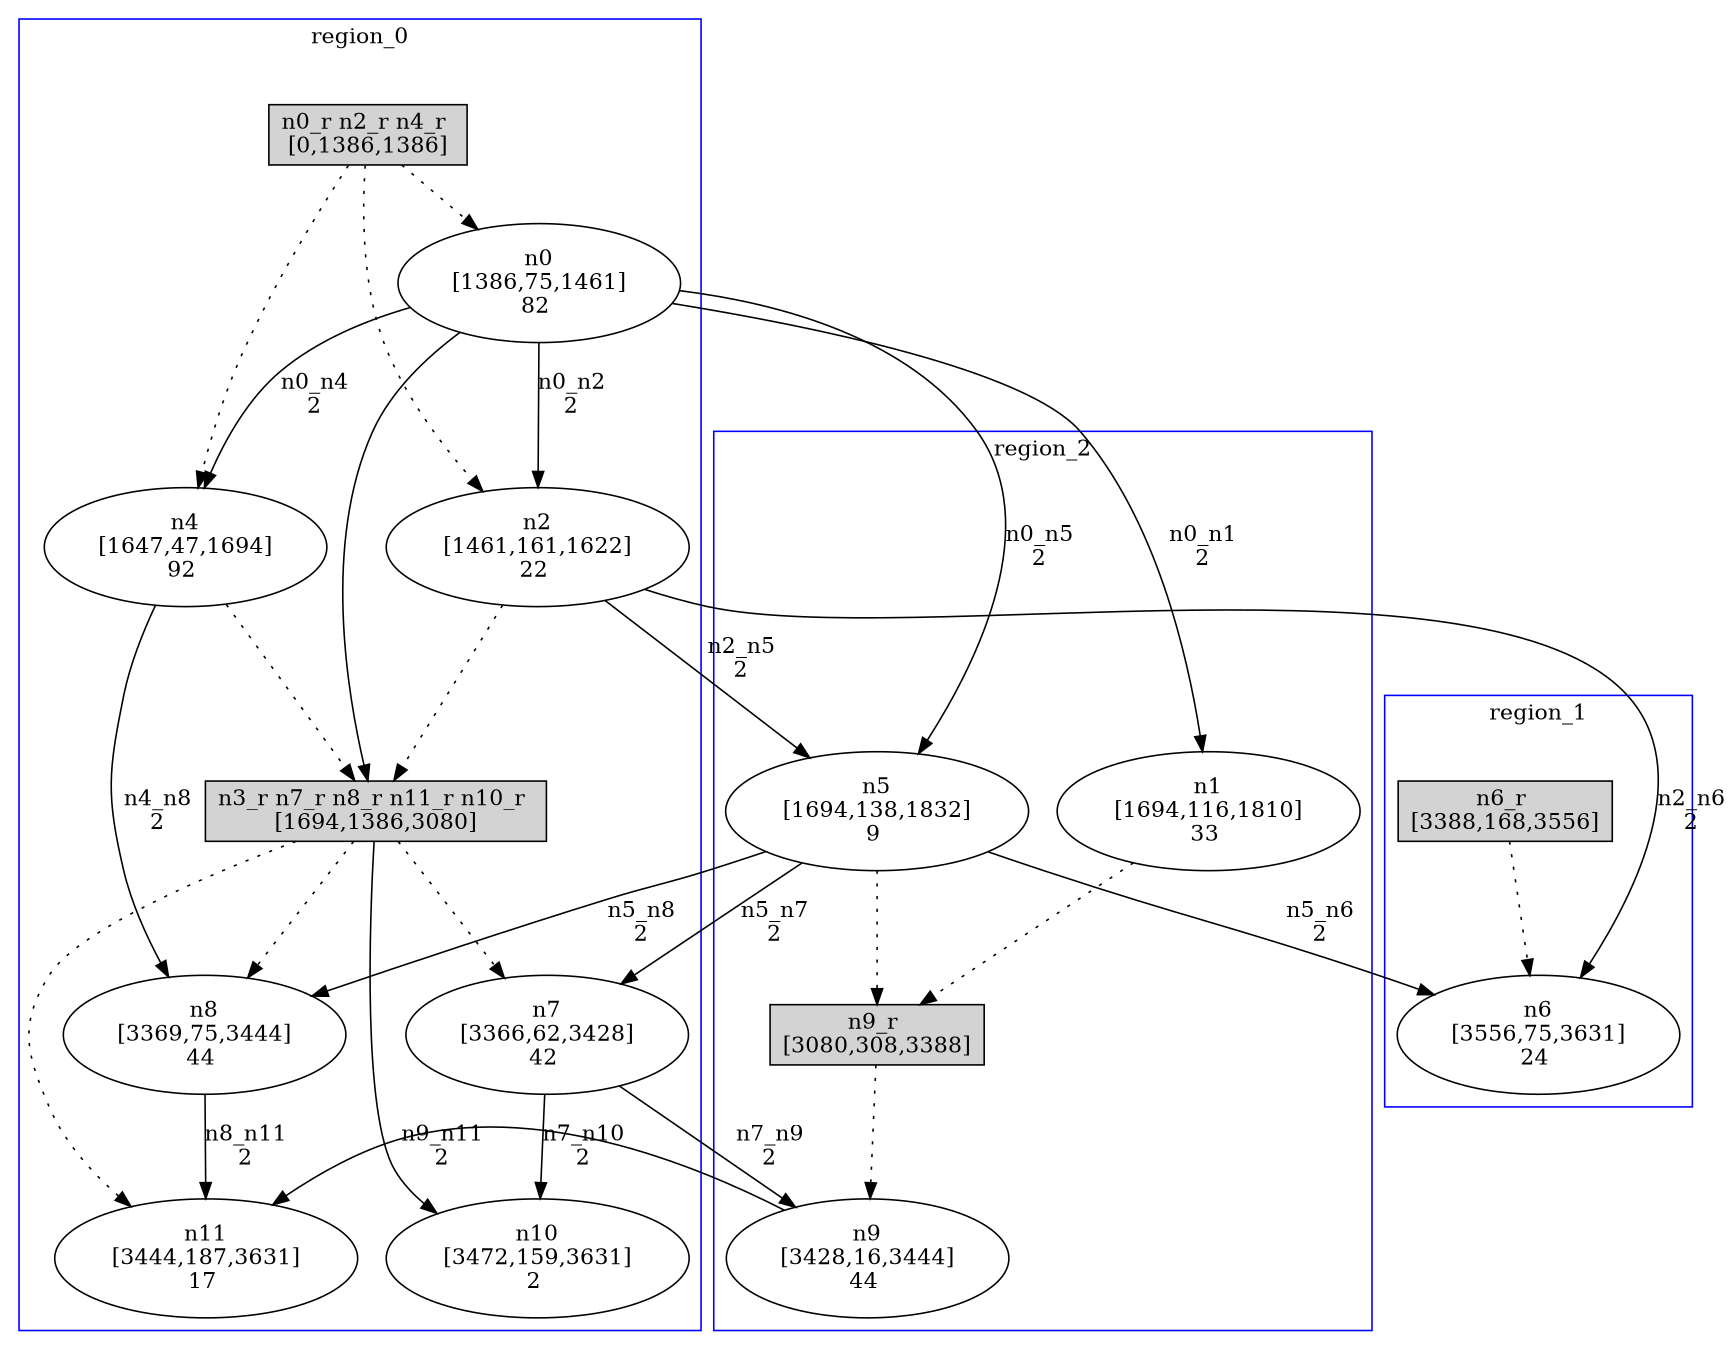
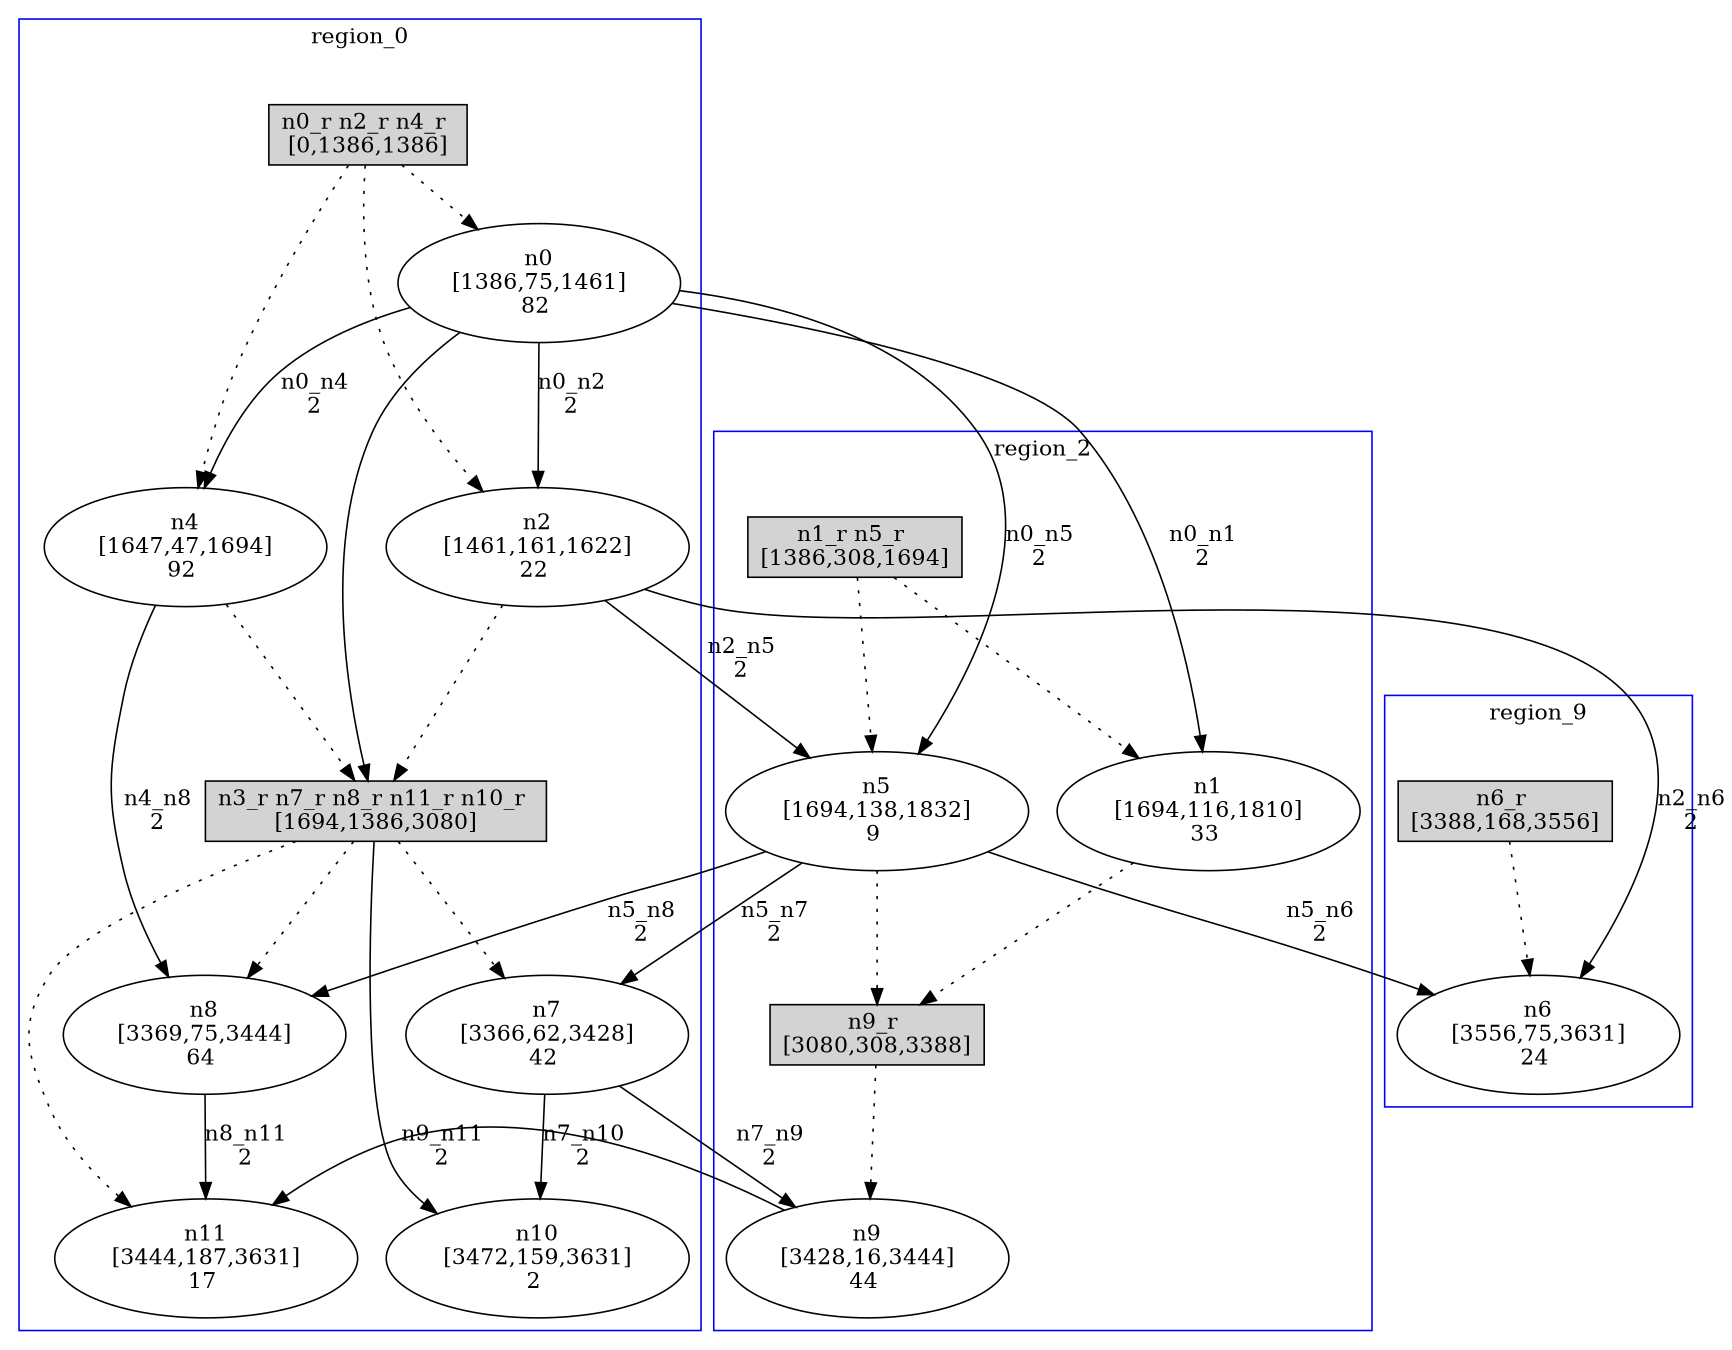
none -> (855, 547)
(1539, 714) -> (1539, 714)
(205, 1035) -> (205, 1035)
